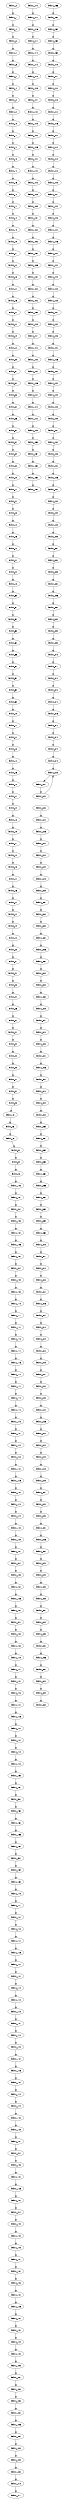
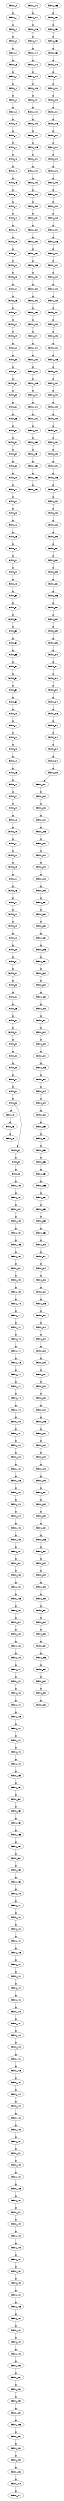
(51, 786) -> (41, 801)
(13, 1144) -> (21, 1125)
